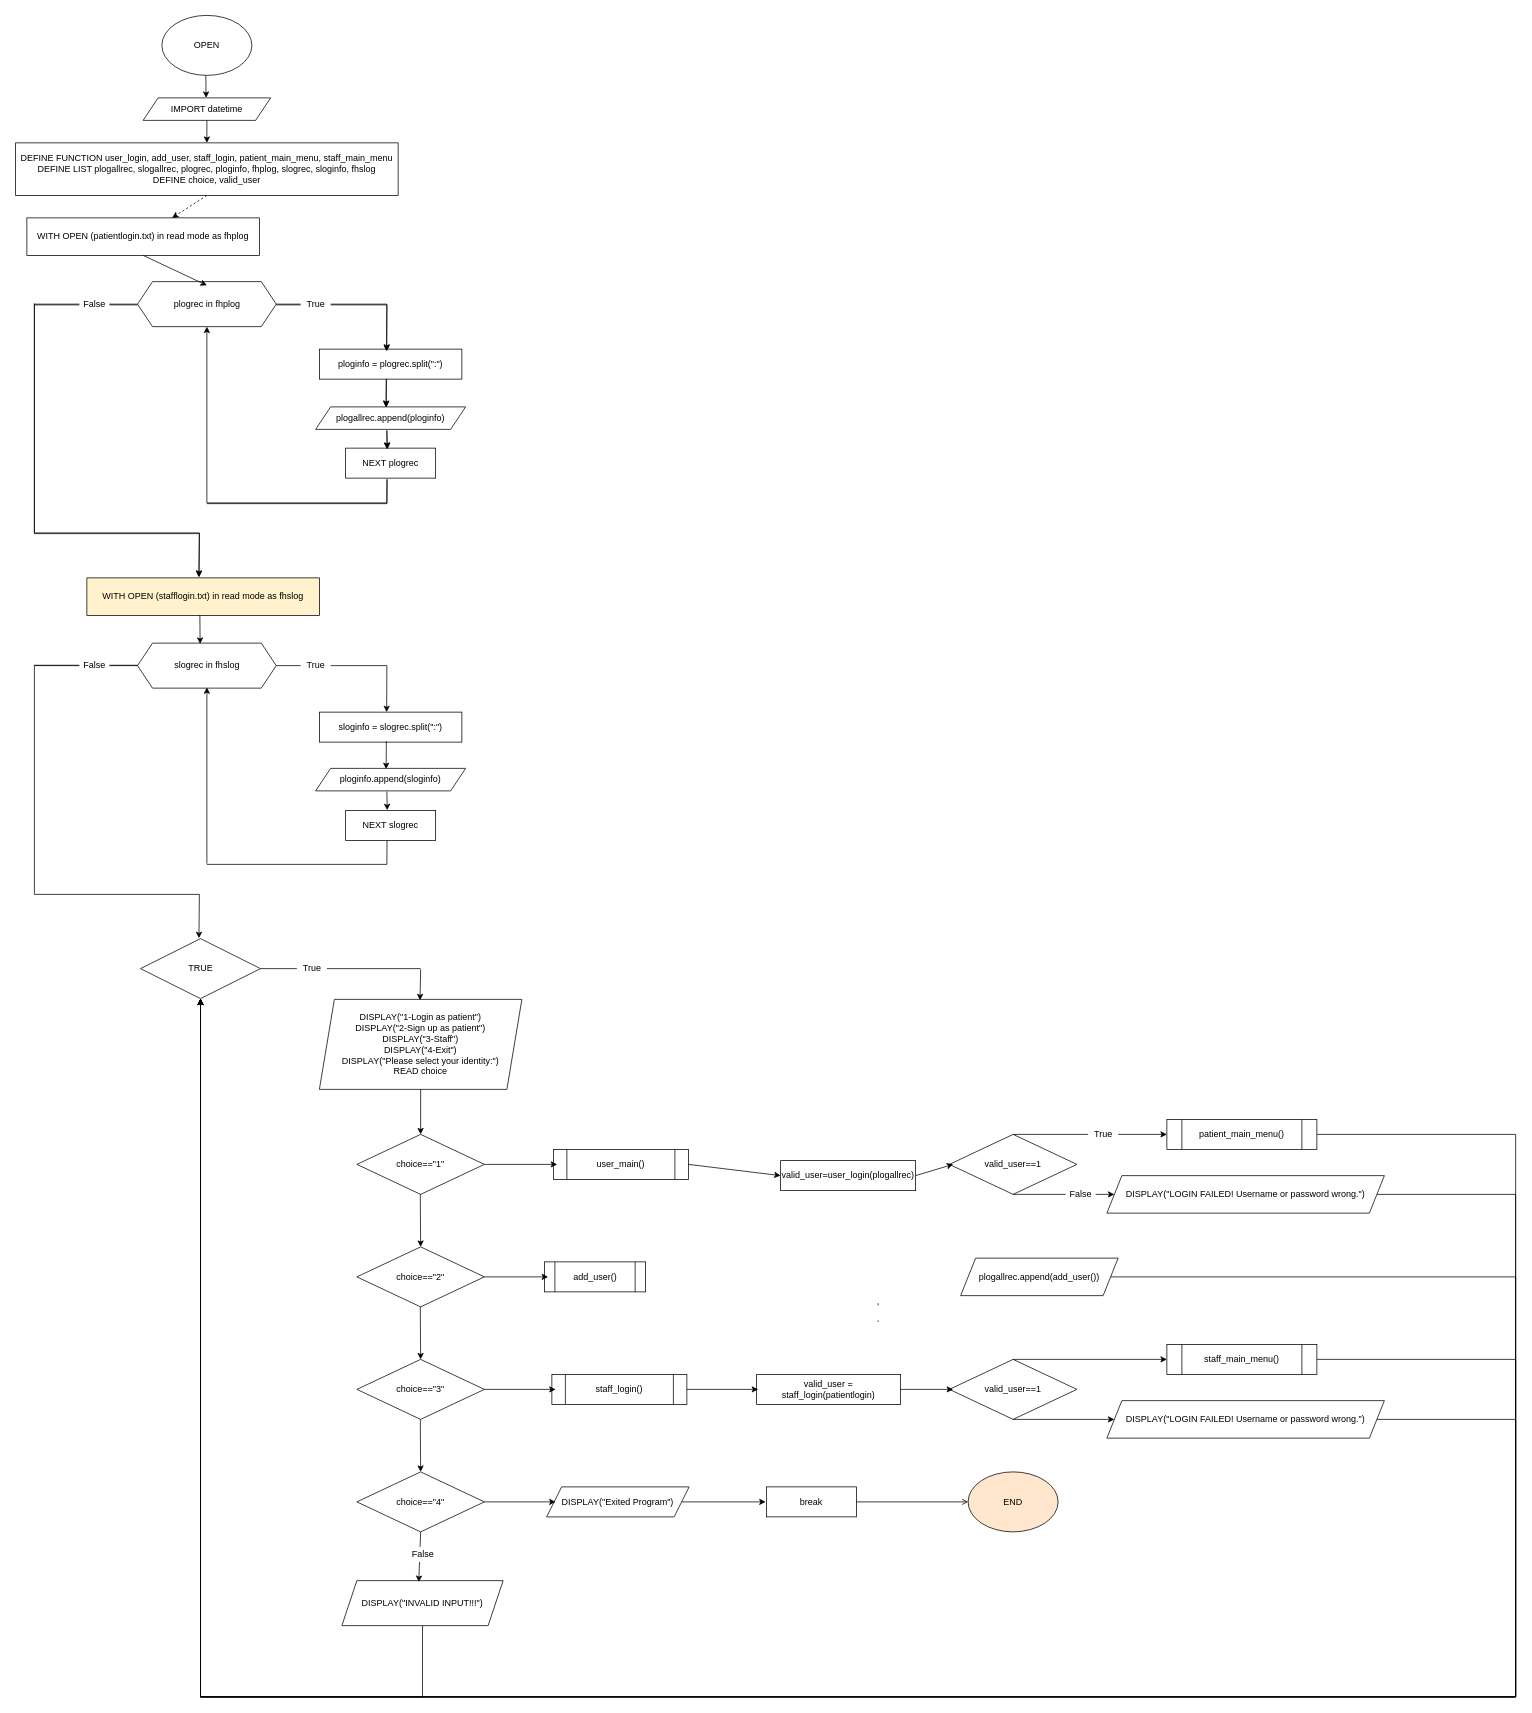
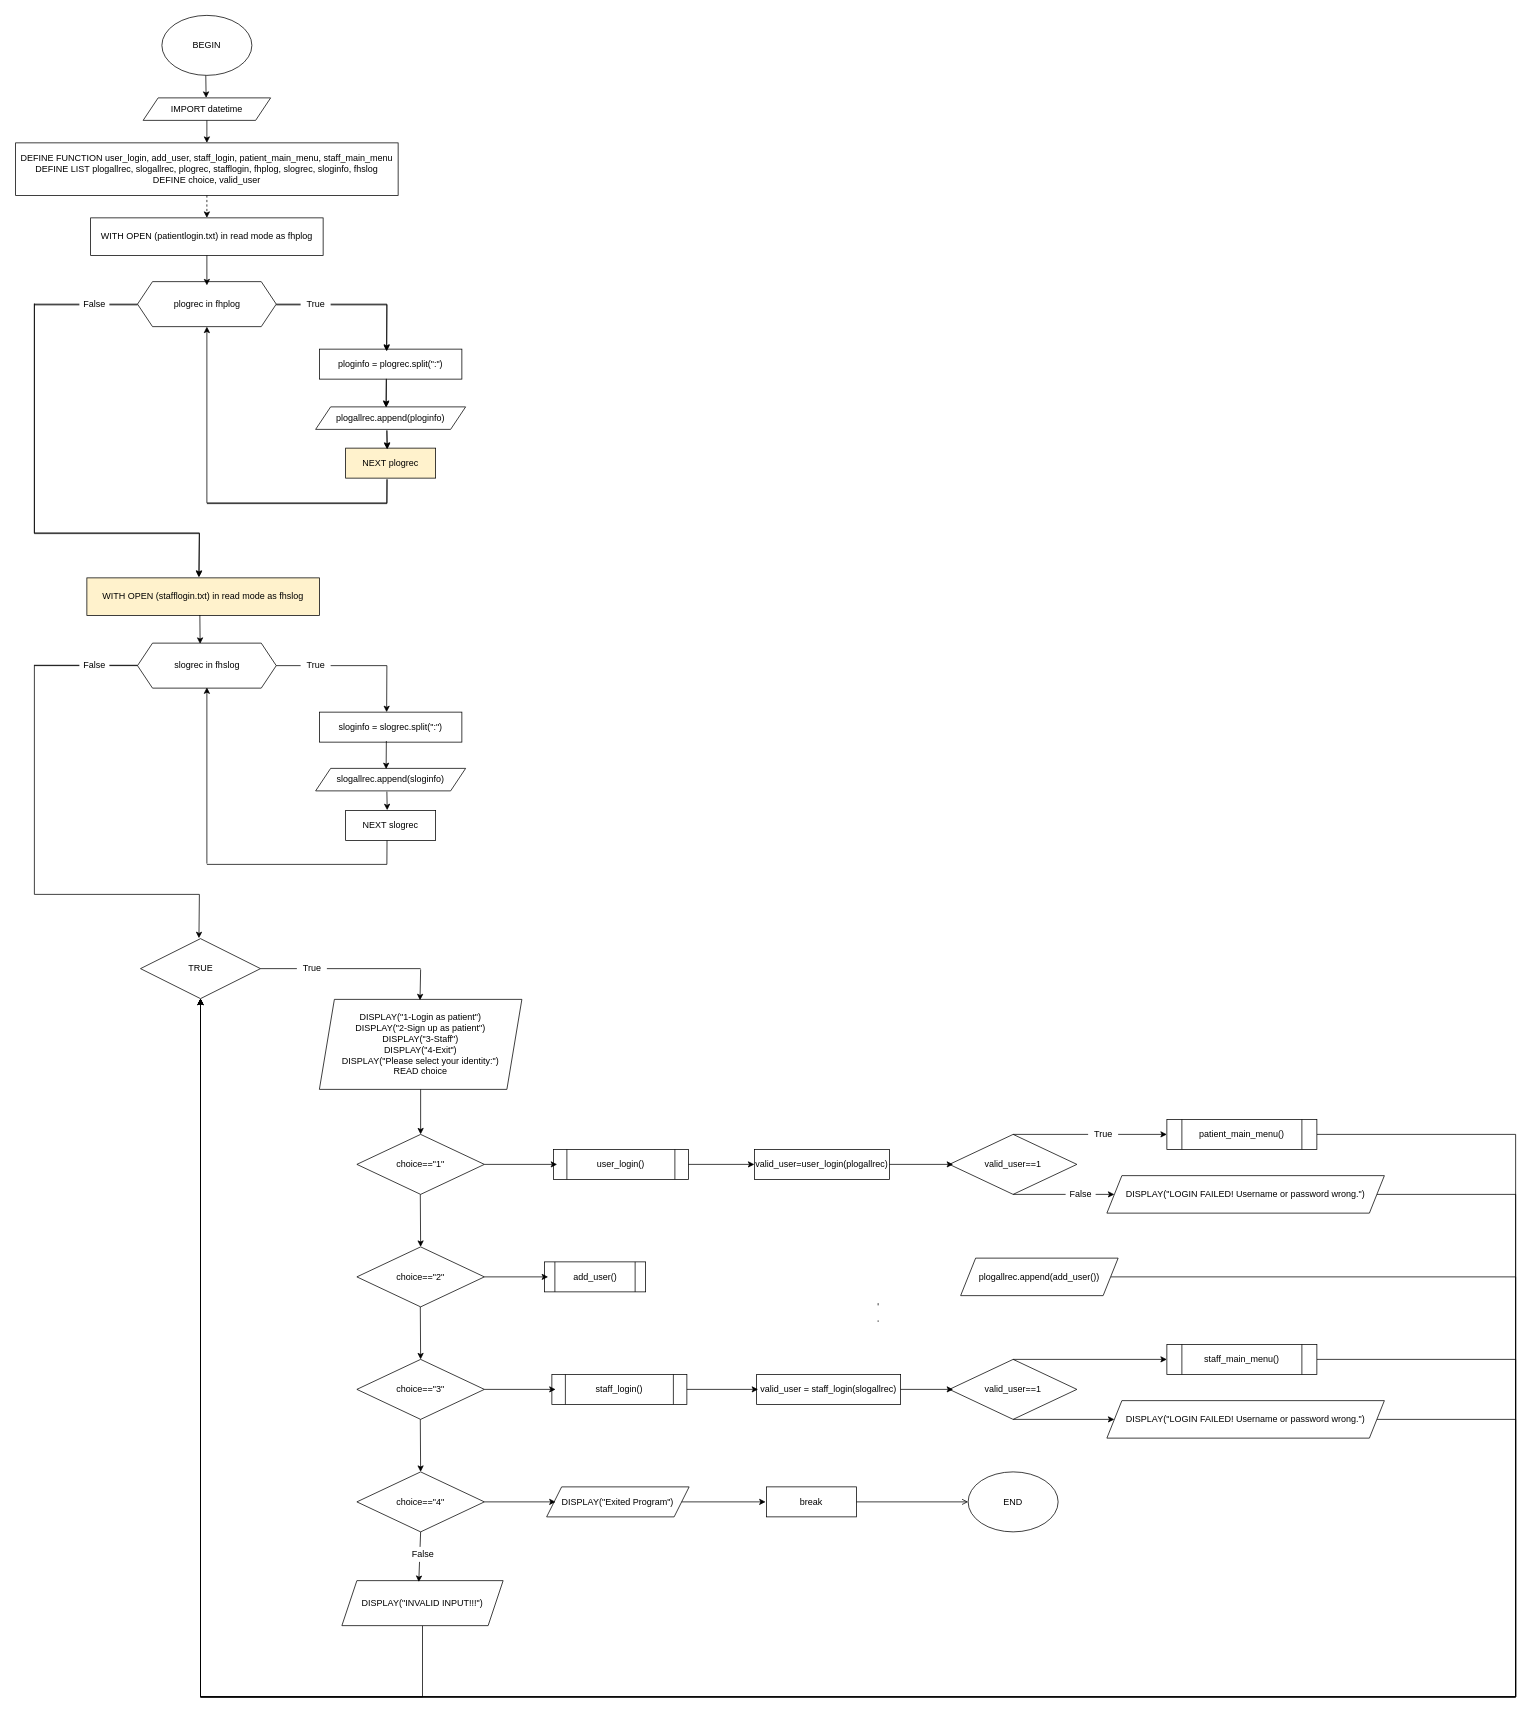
(207, 45) -> (207, 45)
(207, 169) -> (207, 169)
(143, 237) -> (207, 237)
(390, 463) -> (390, 463)
(390, 780) -> (390, 780)
(621, 1164) -> (621, 1164)
(848, 1176) -> (822, 1164)
(828, 1389) -> (828, 1389)
(1013, 1502) -> (1013, 1502)
